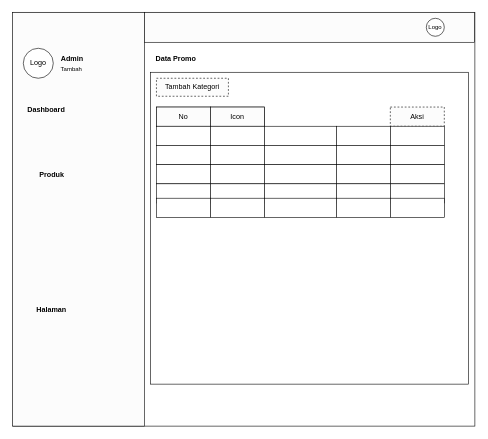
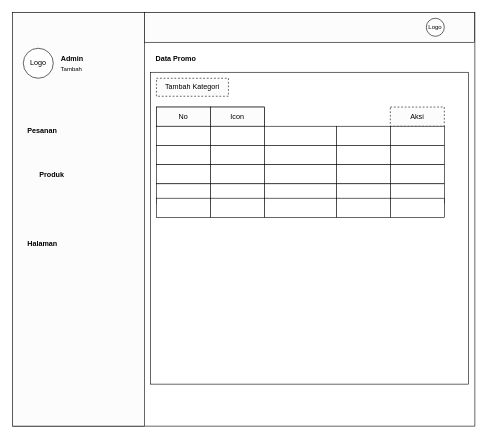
(53, 110) -> none
none -> (47, 131)
(56, 311) -> (47, 245)
